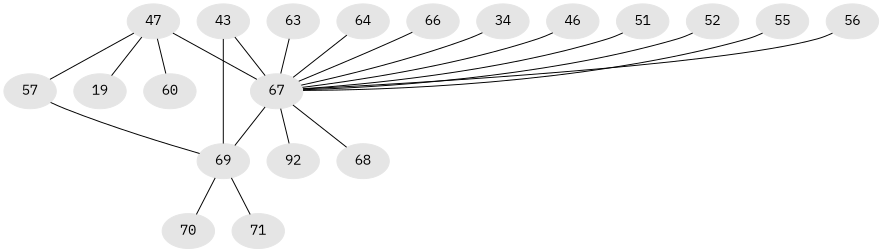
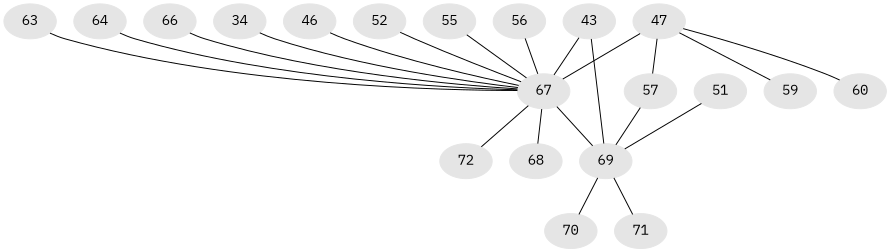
(465, 71) -> (663, 126)
(100, 91) -> (790, 91)
(293, 161) -> (466, 161)
